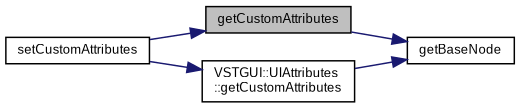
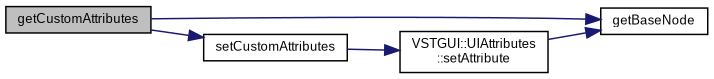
(170, 36) -> (170, 33)
(278, 81) -> (474, 52)
